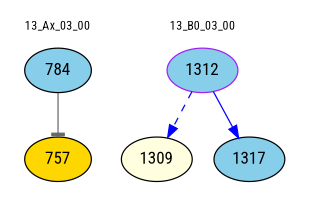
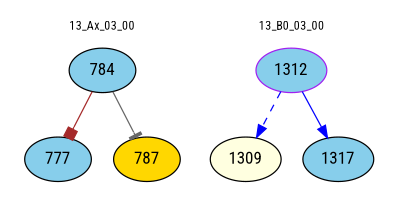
none -> (58, 159)
(58, 159) -> (147, 159)
